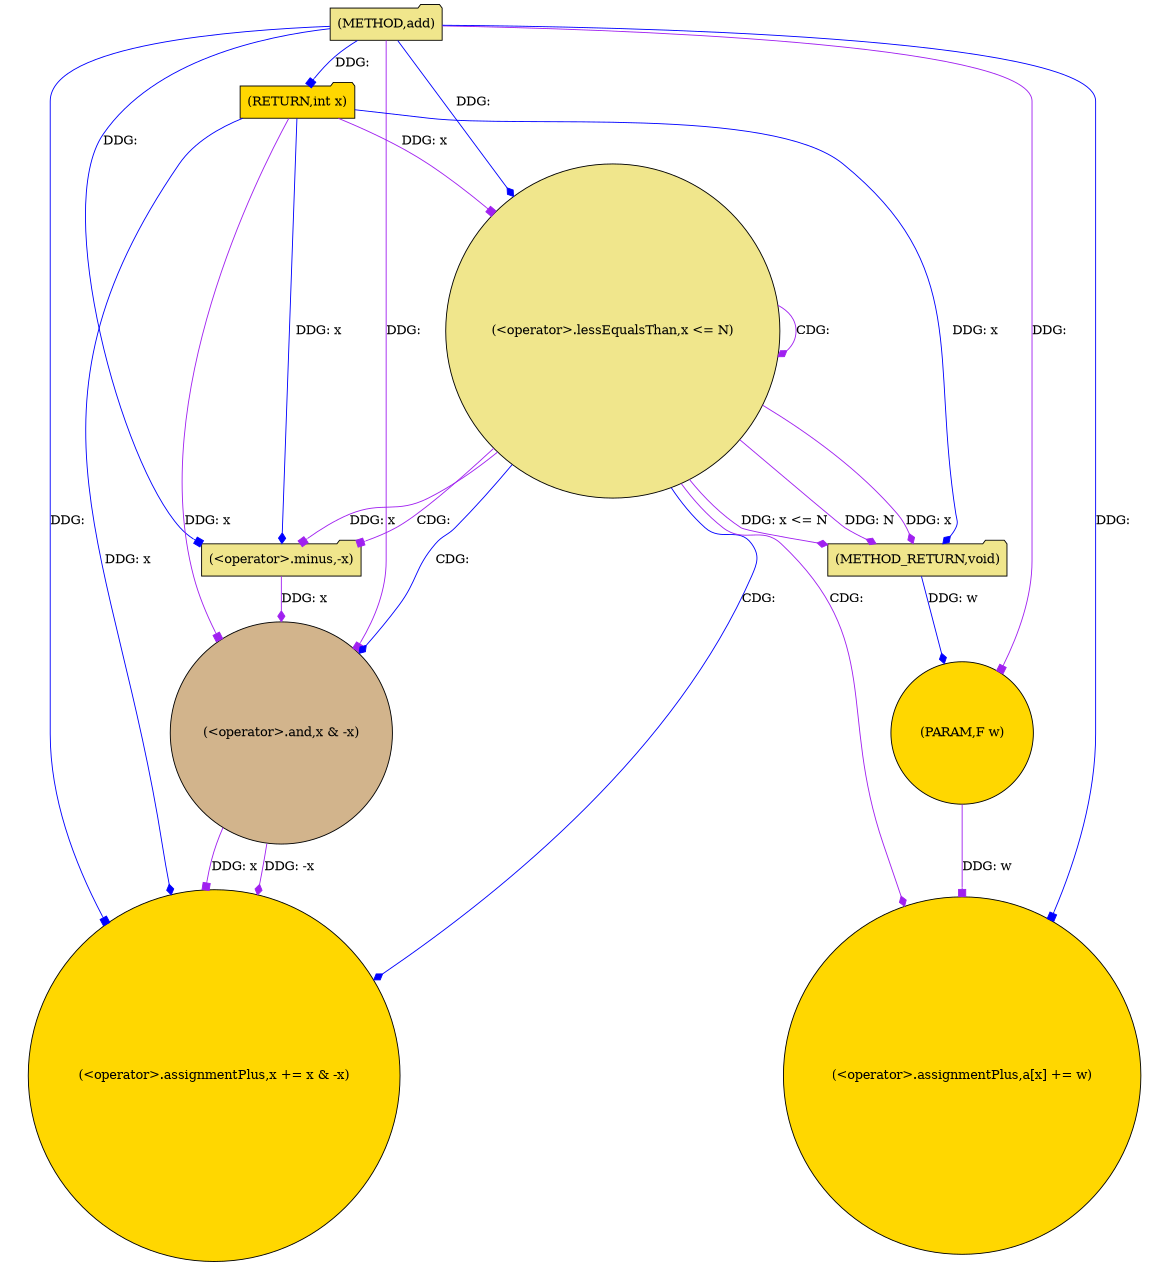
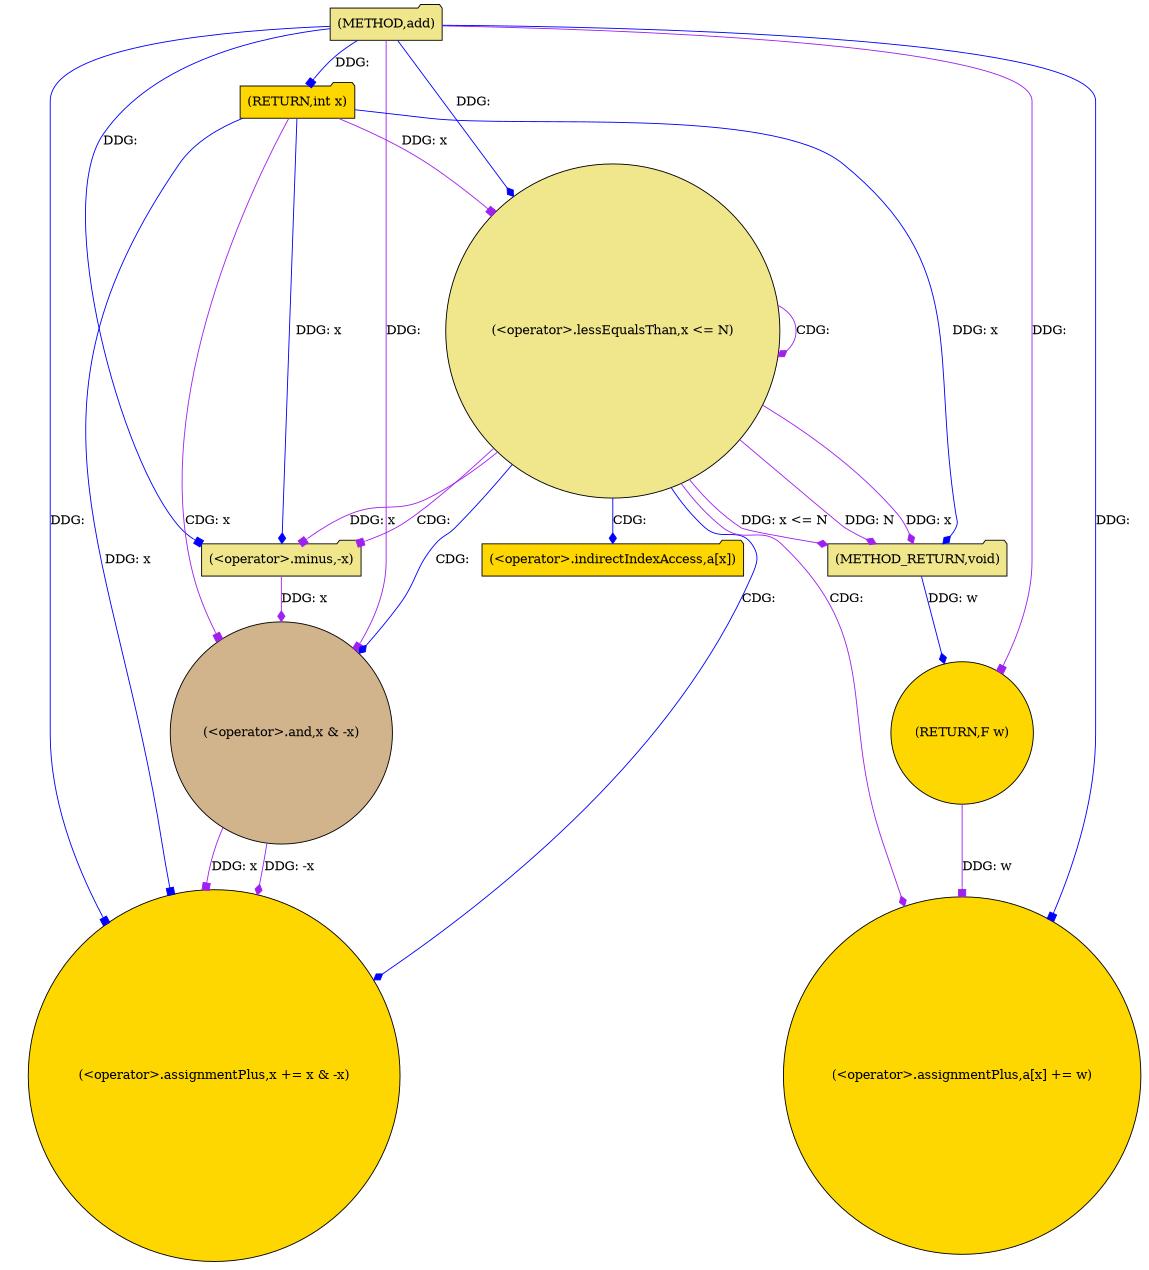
(89, 479) -> (89, 479)
(208, 521) -> (208, 521)
none -> (613, 560)
(962, 733) -> (962, 733)
